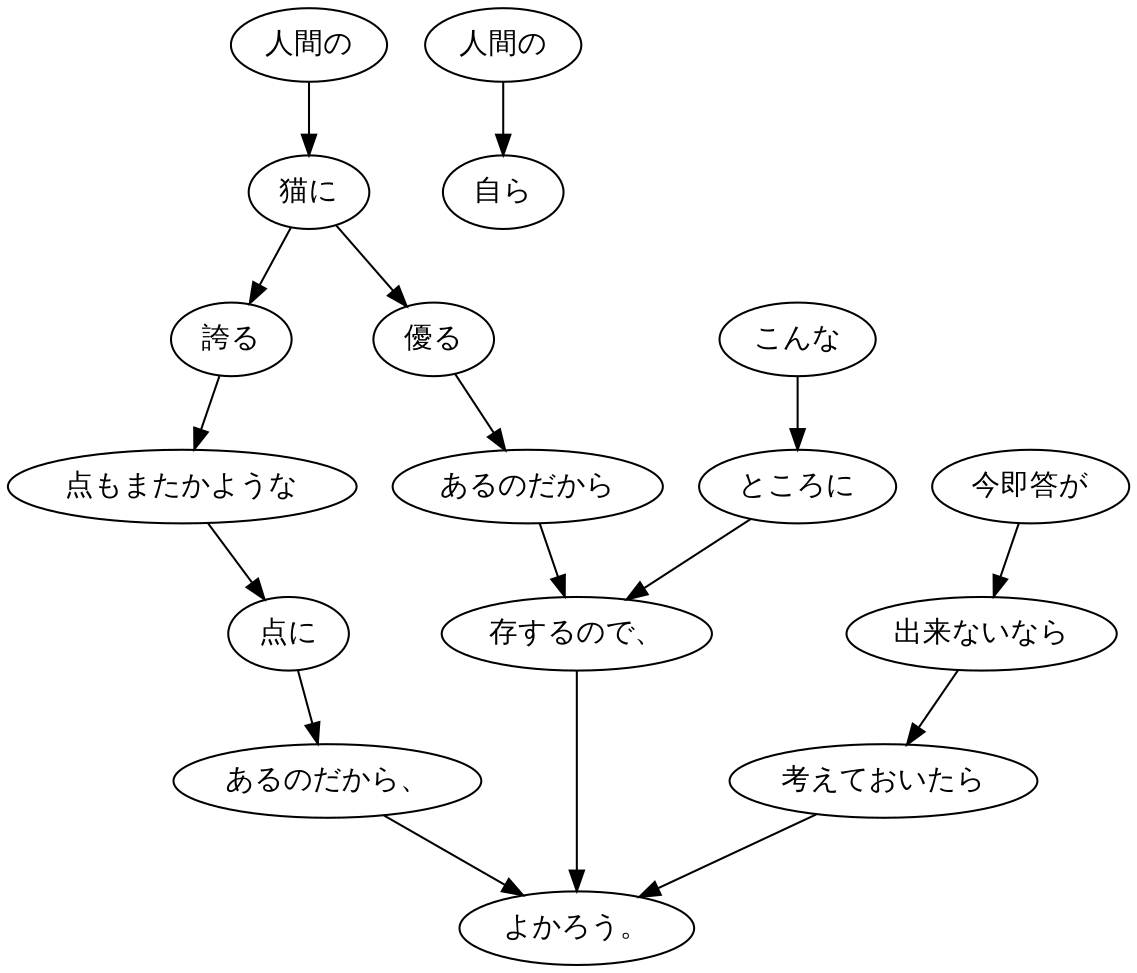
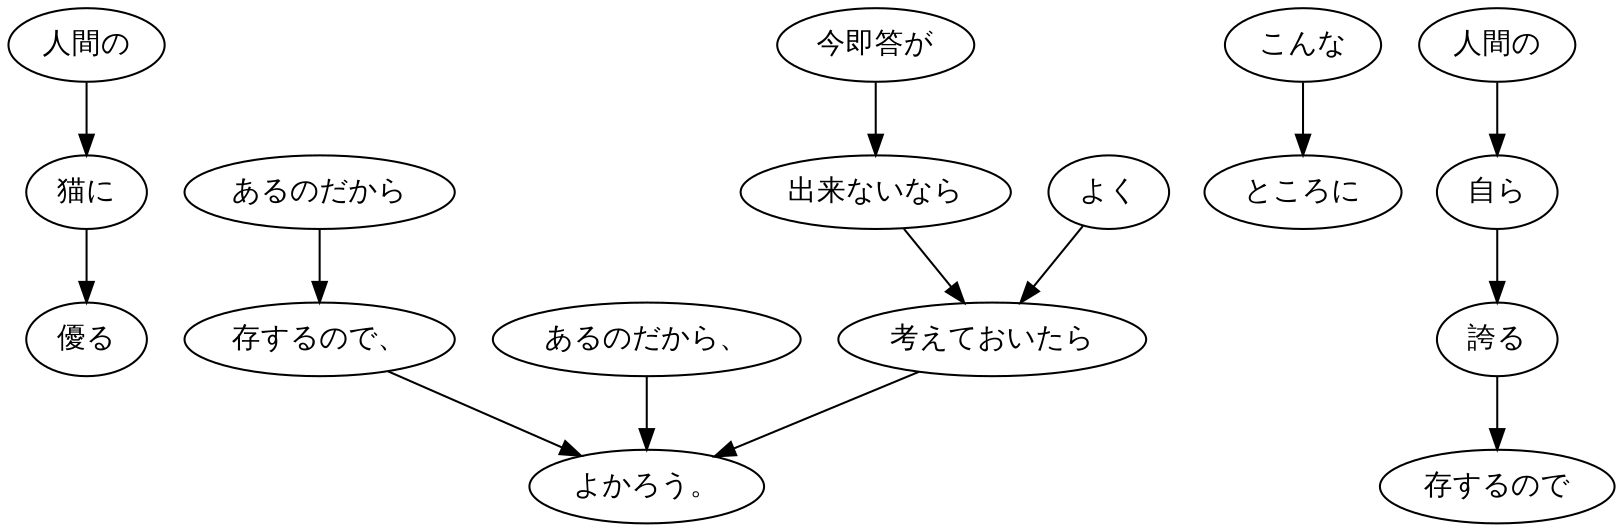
none -> (1109, 192)
(275, 256) -> (1497, 256)
(474, 403) -> none
(182, 487) -> (1497, 487)
(697, 554) -> none
(289, 634) -> none
